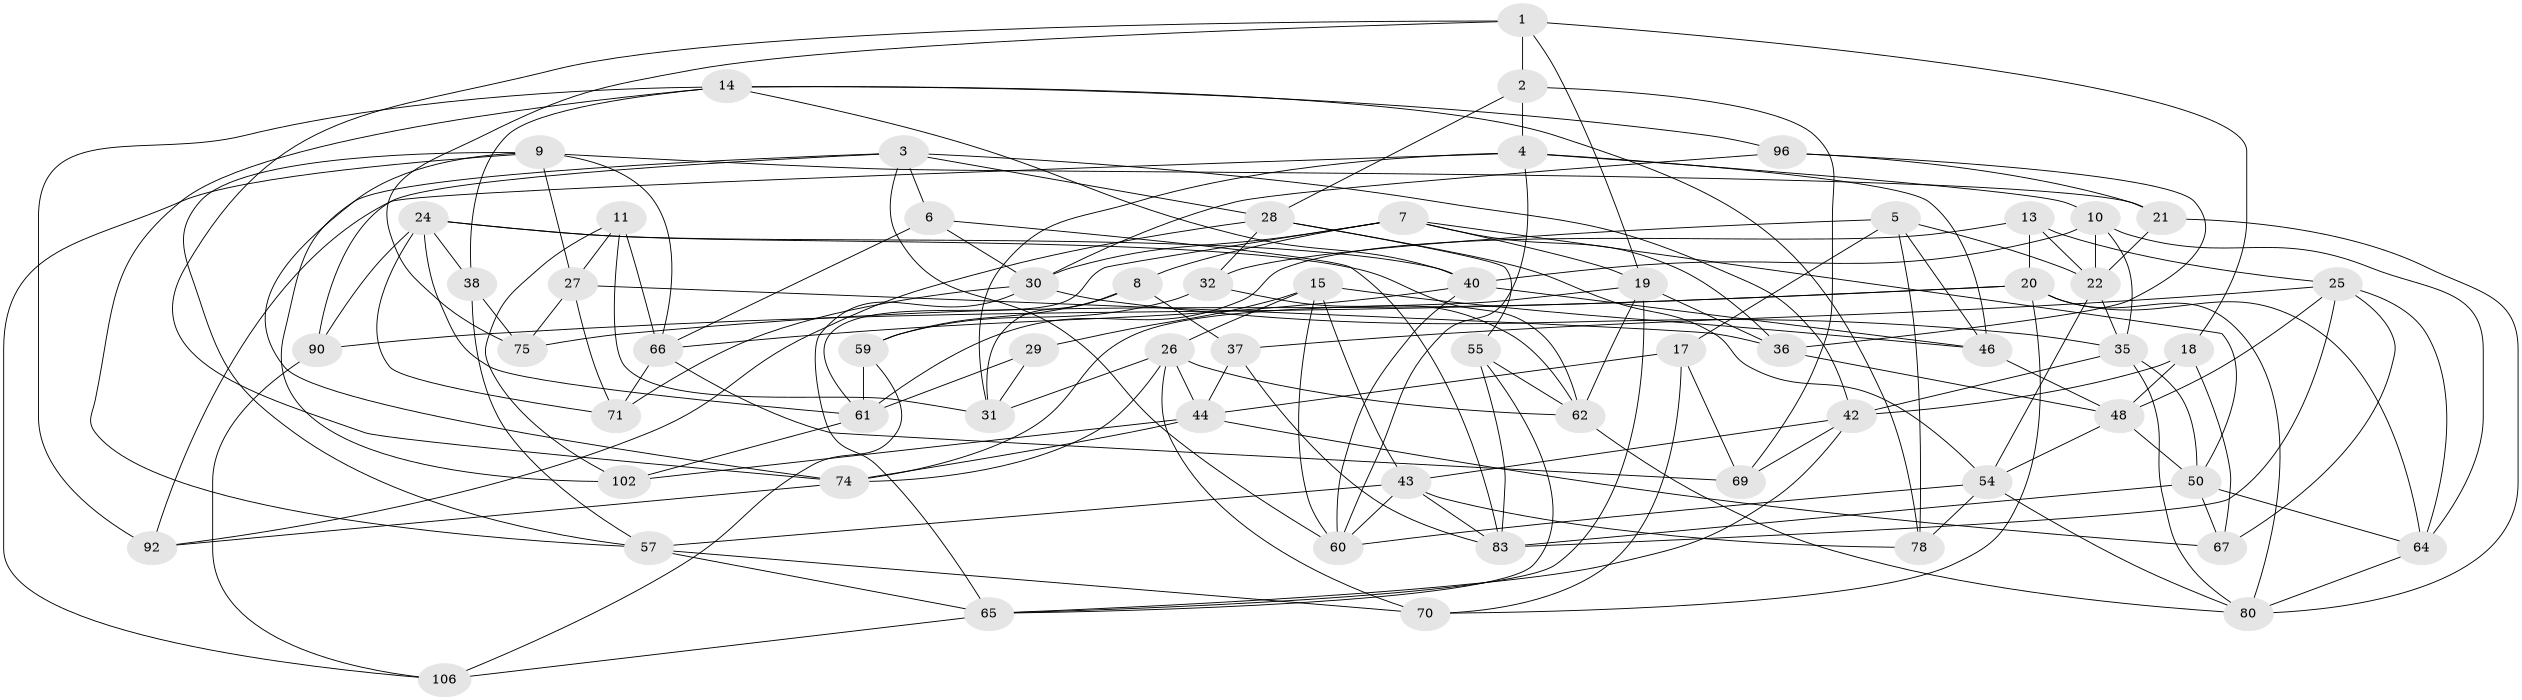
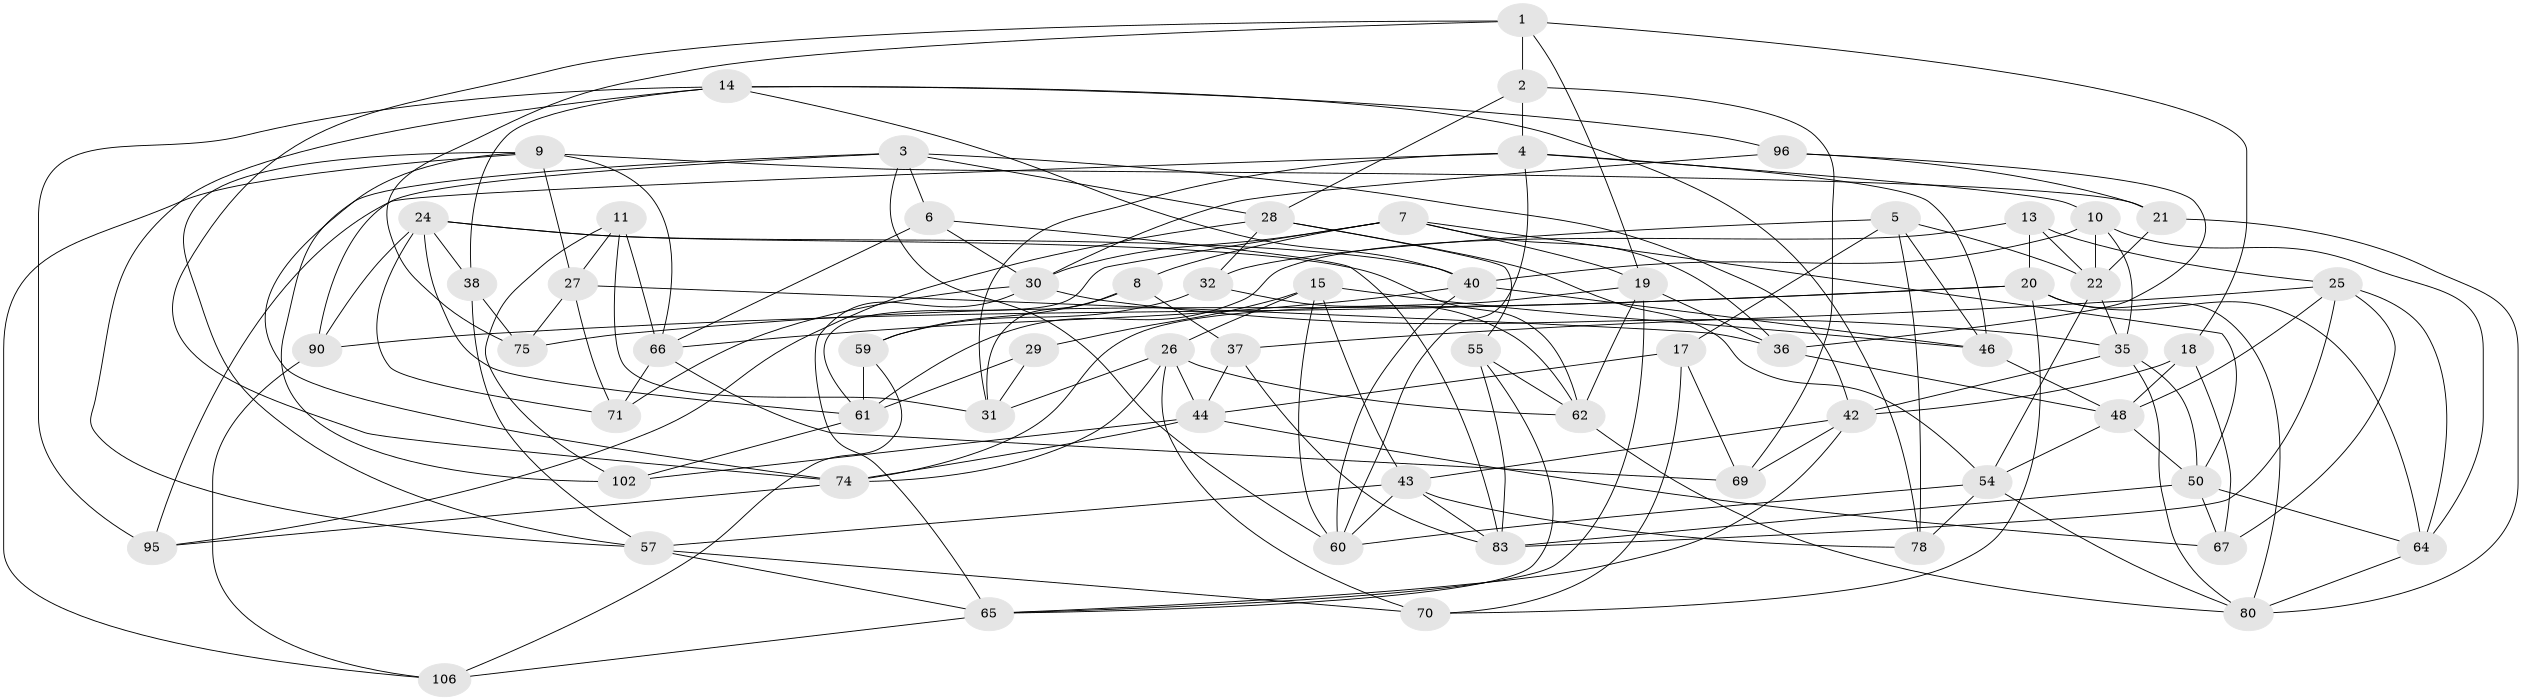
(152, 548) -> (152, 548)
